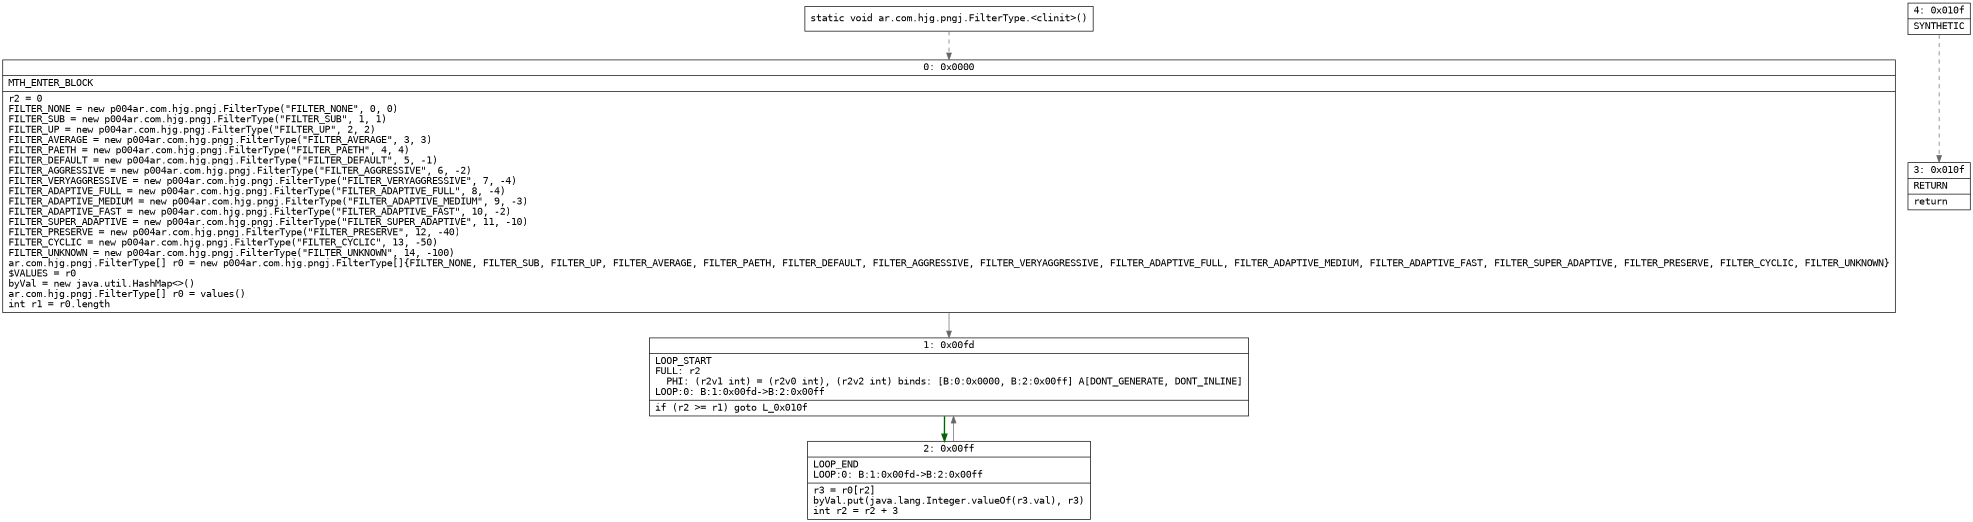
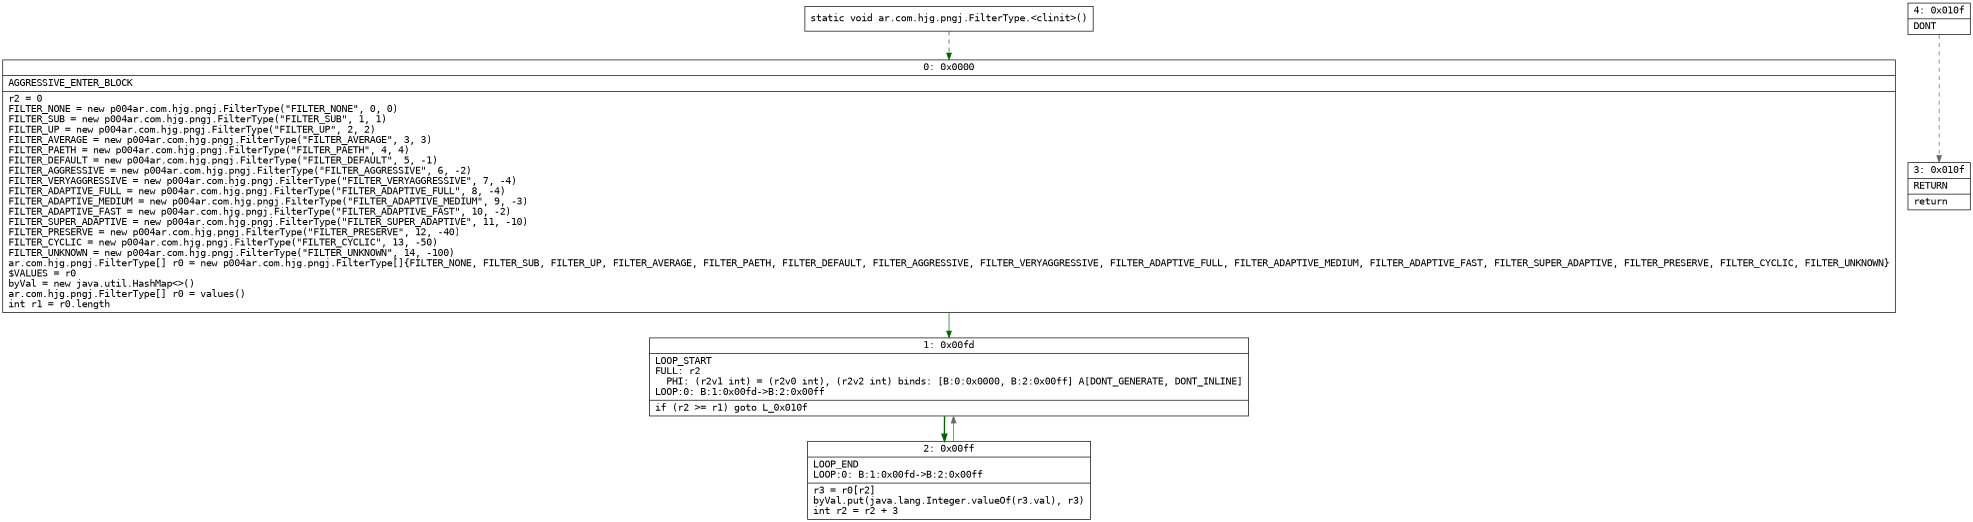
(1939, 26) -> (1925, 26)
(949, 42) -> (949, 42)
(51, 83) -> (71, 83)
(949, 322) -> (949, 322)
